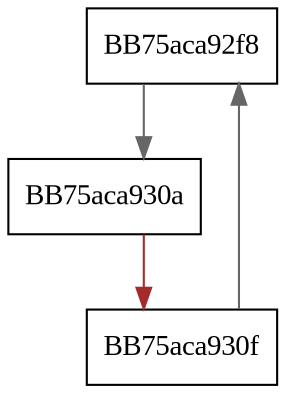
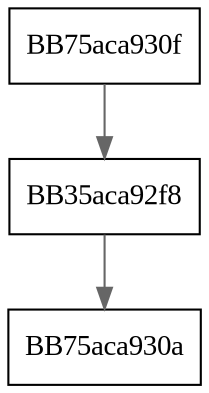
(182, 46) -> (105, 197)
(144, 261) -> none
